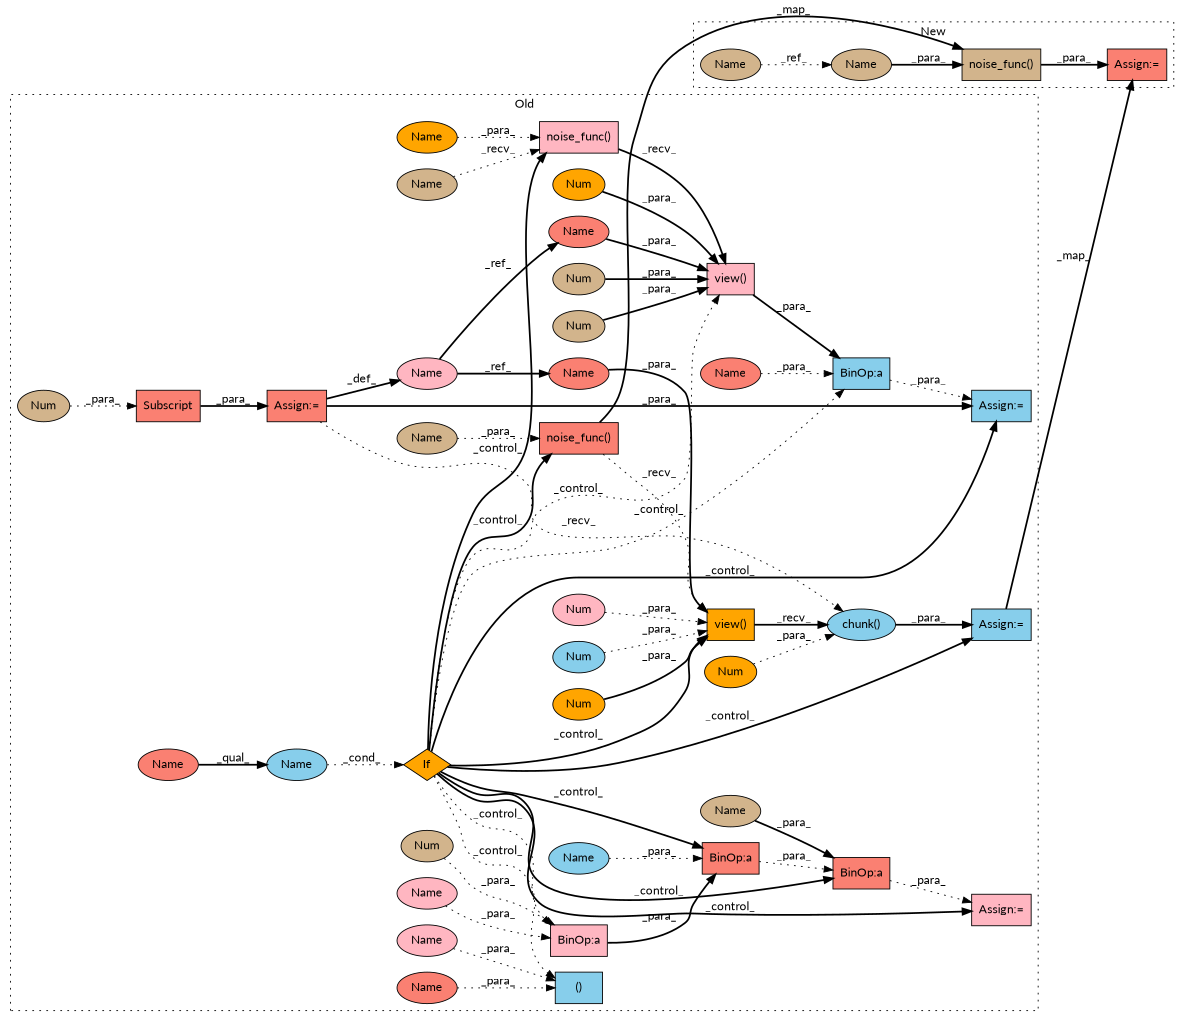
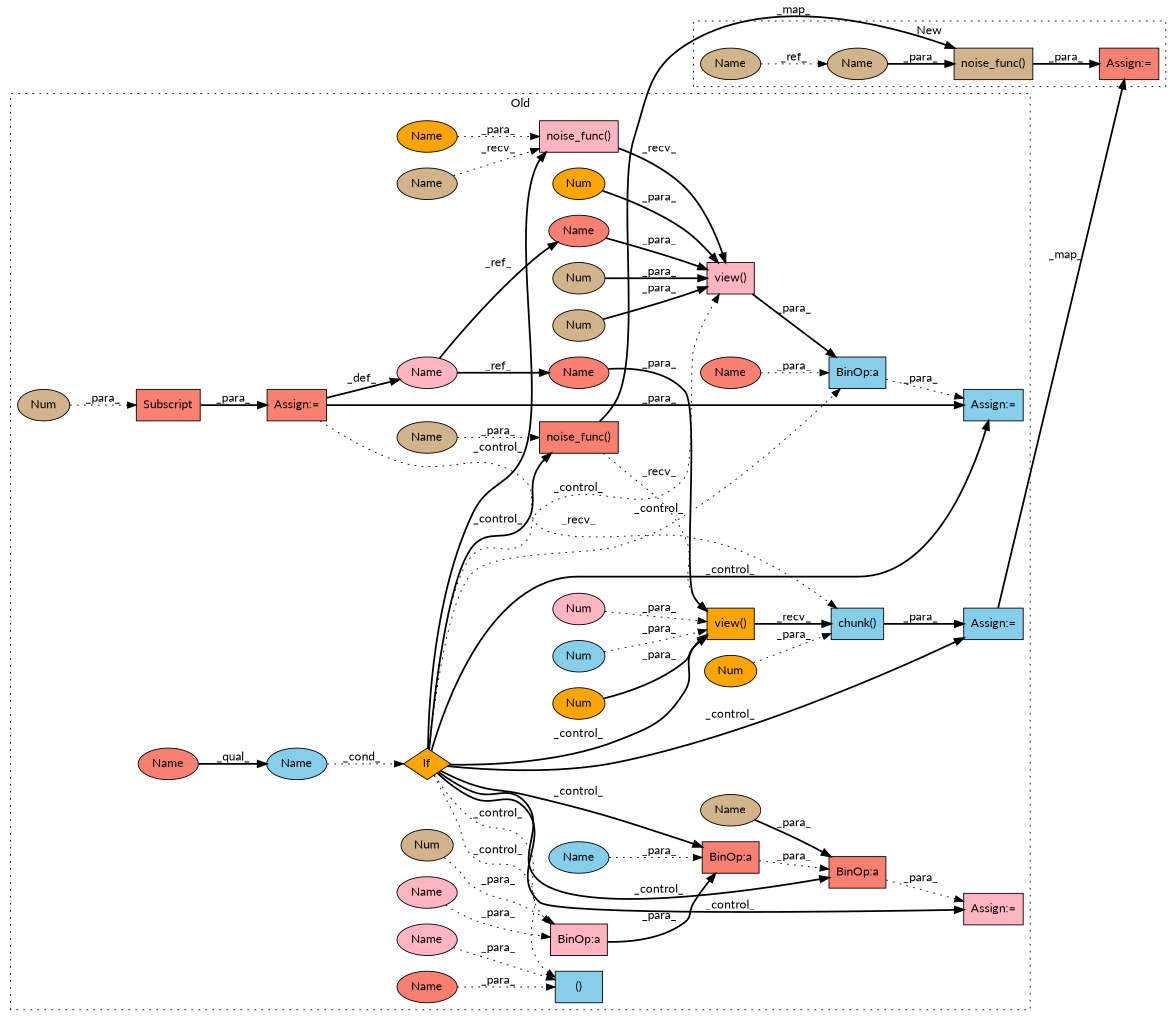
(861, 625) -> (857, 624)
